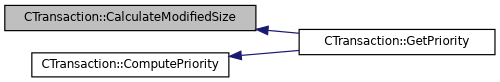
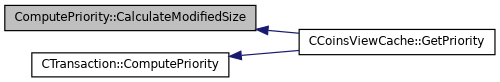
(130, 18) -> (130, 18)
(397, 42) -> (397, 42)
